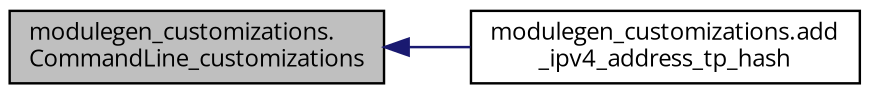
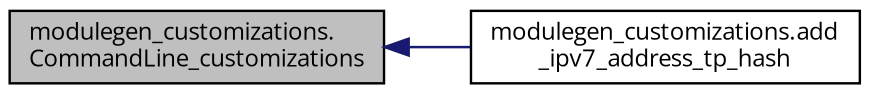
(665, 47) -> (665, 47)
